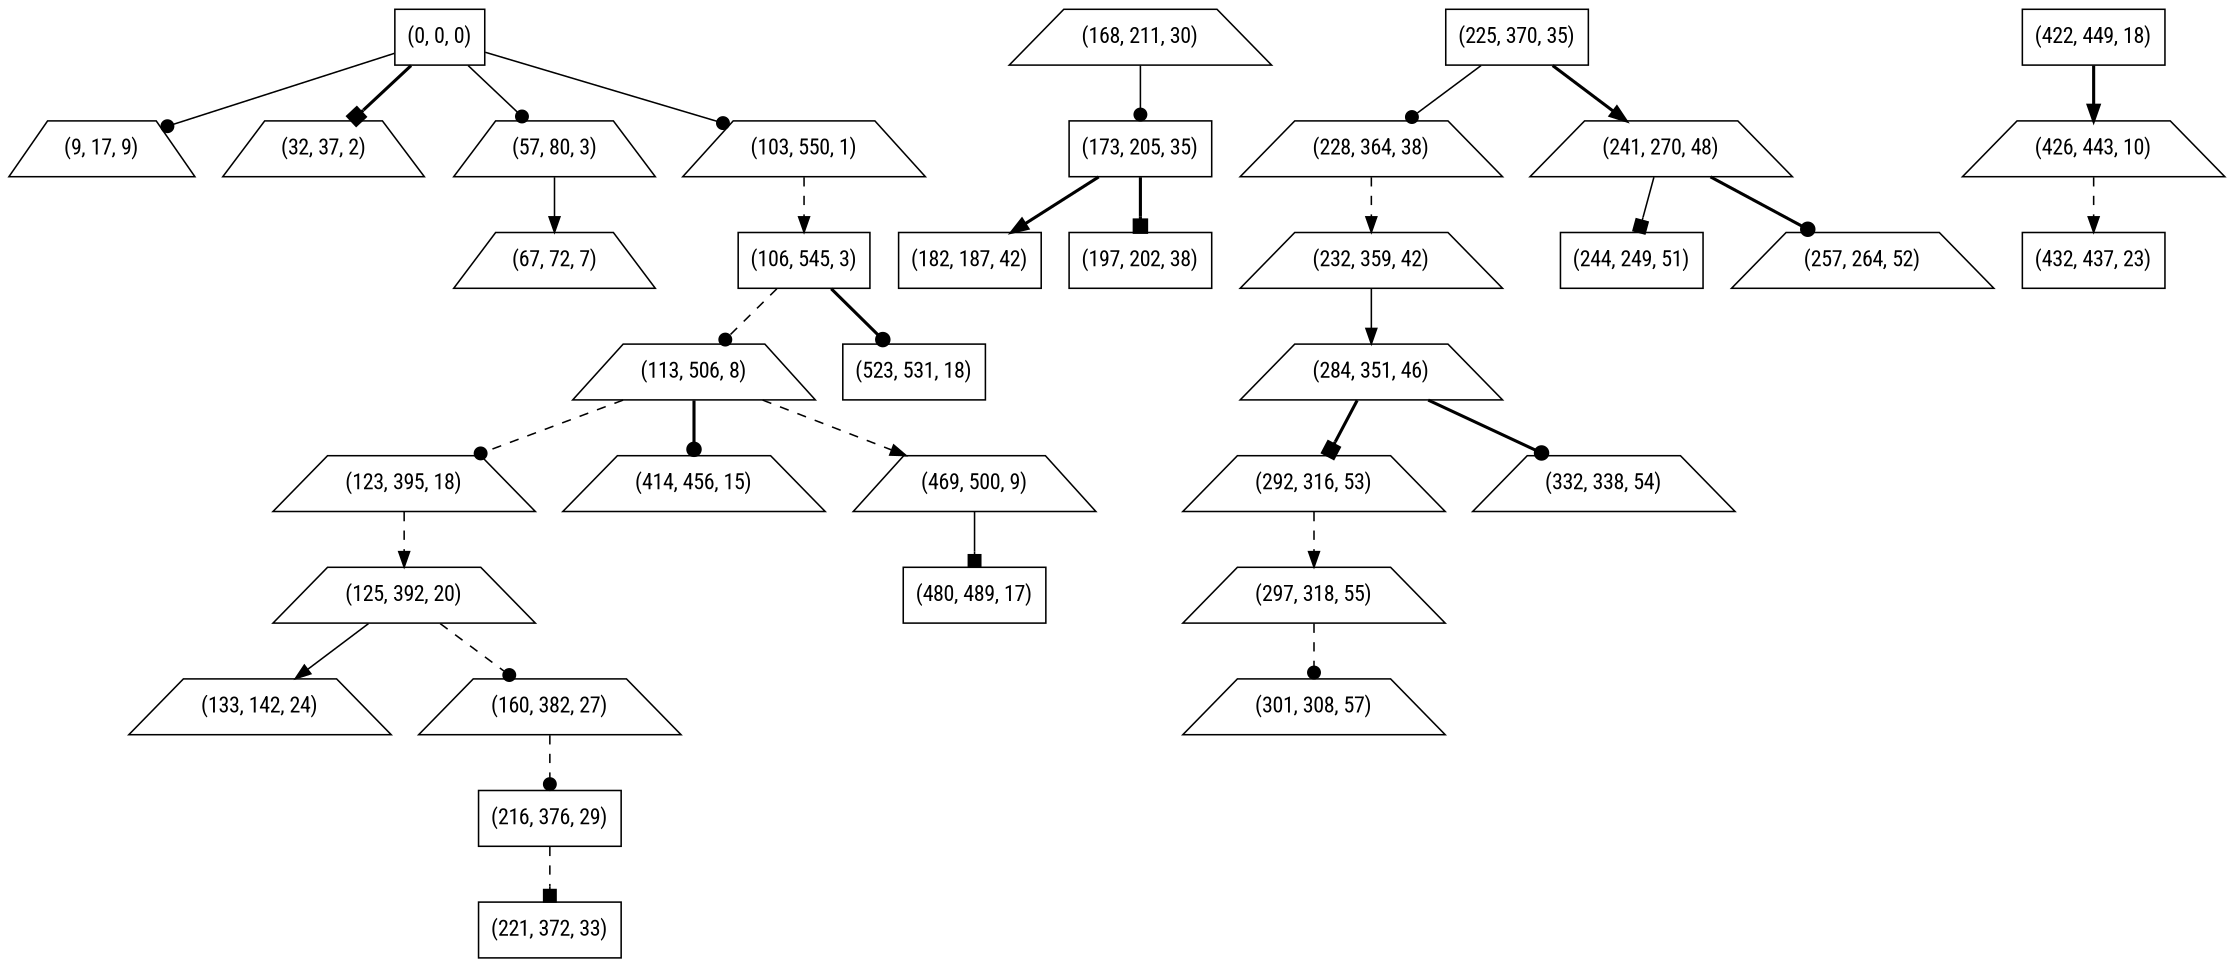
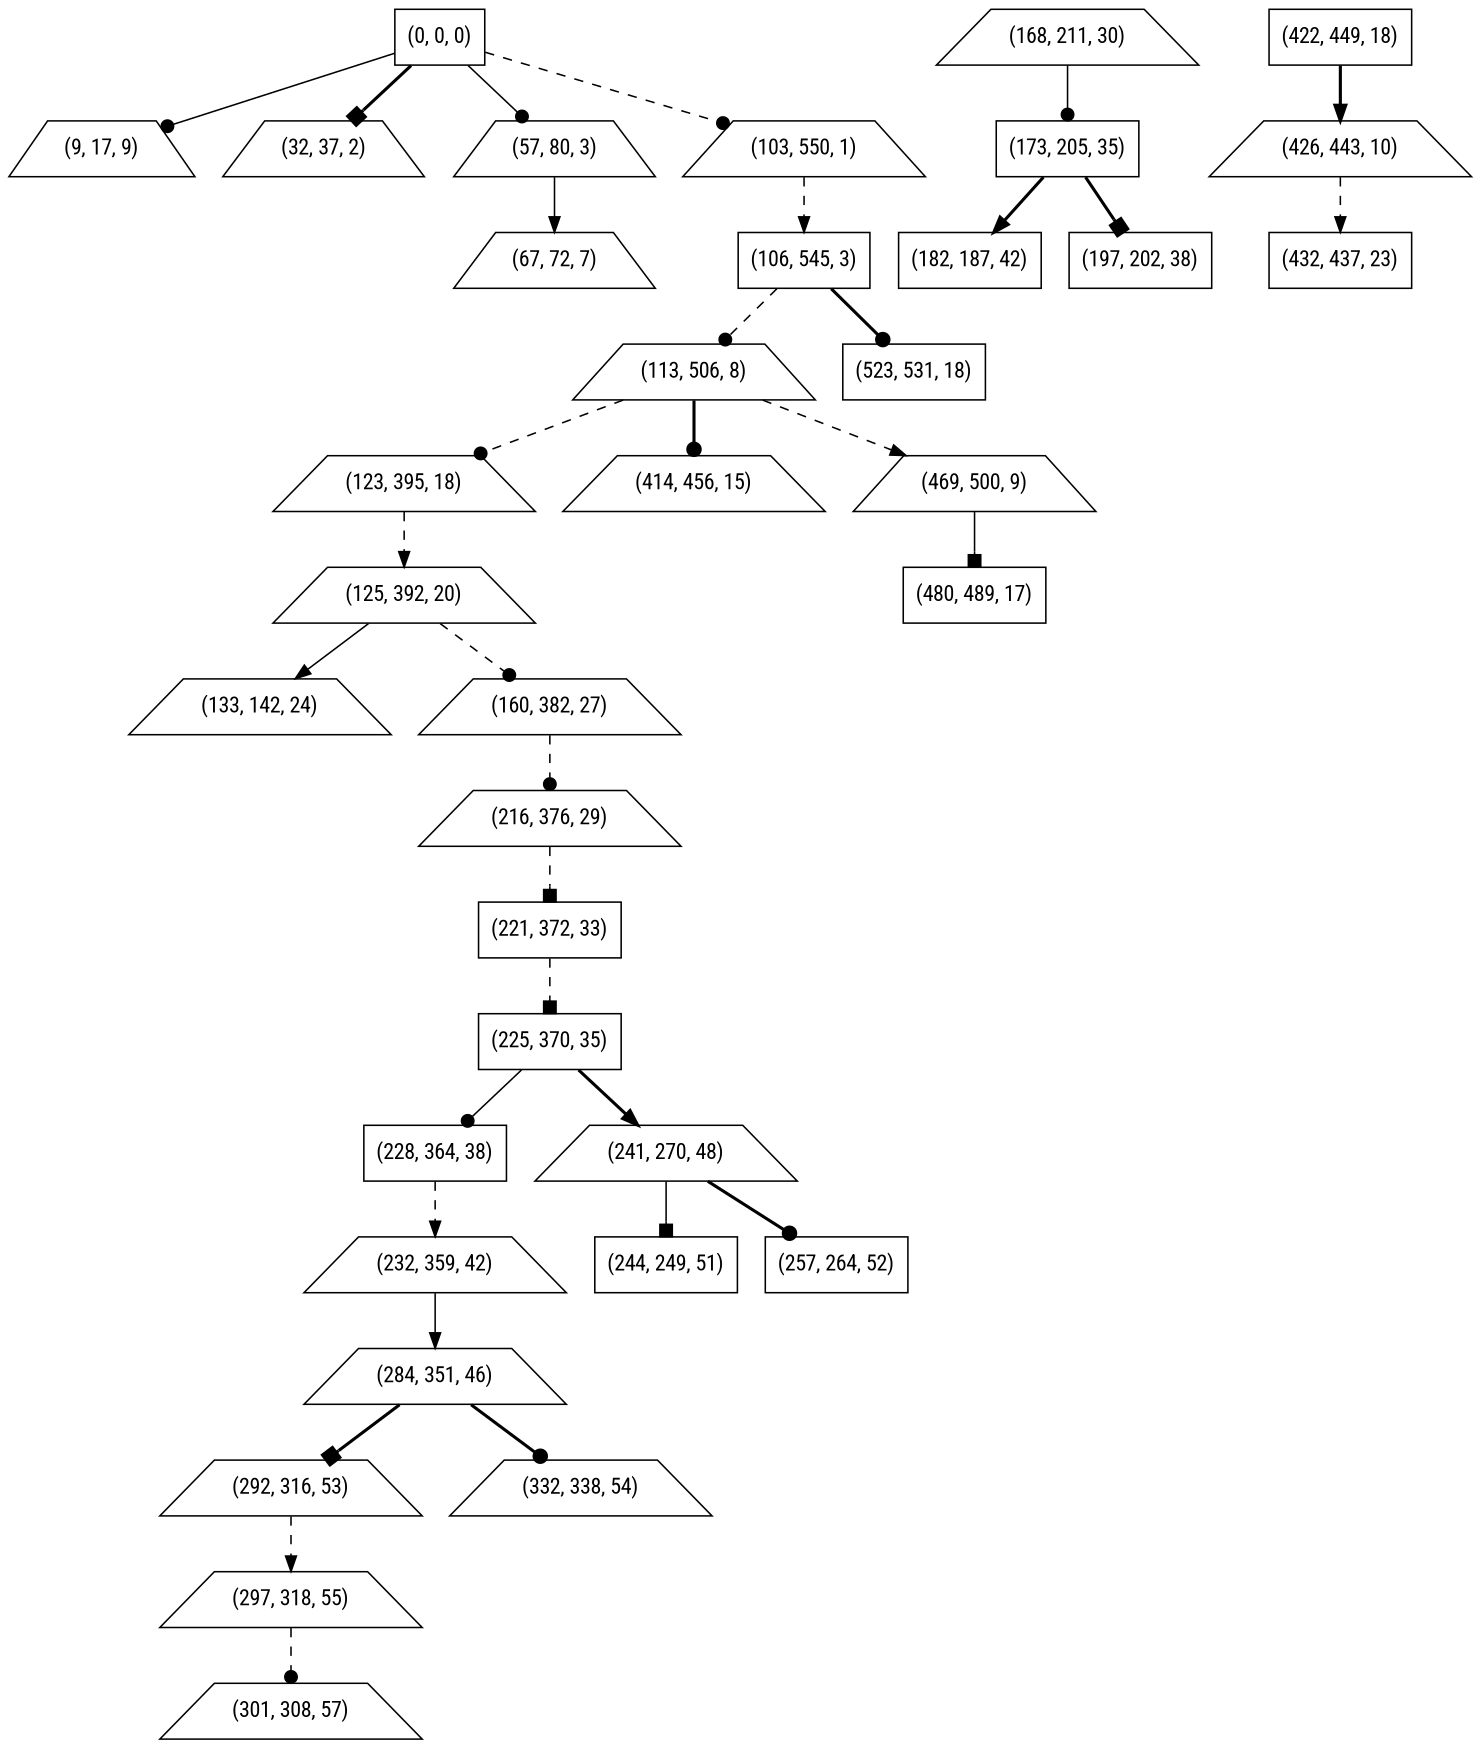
(601, 87) -> (601, 87)
(1371, 149) -> (435, 1153)
(1863, 260) -> (837, 1265)
(550, 818) -> (550, 818)
none -> (550, 978)
